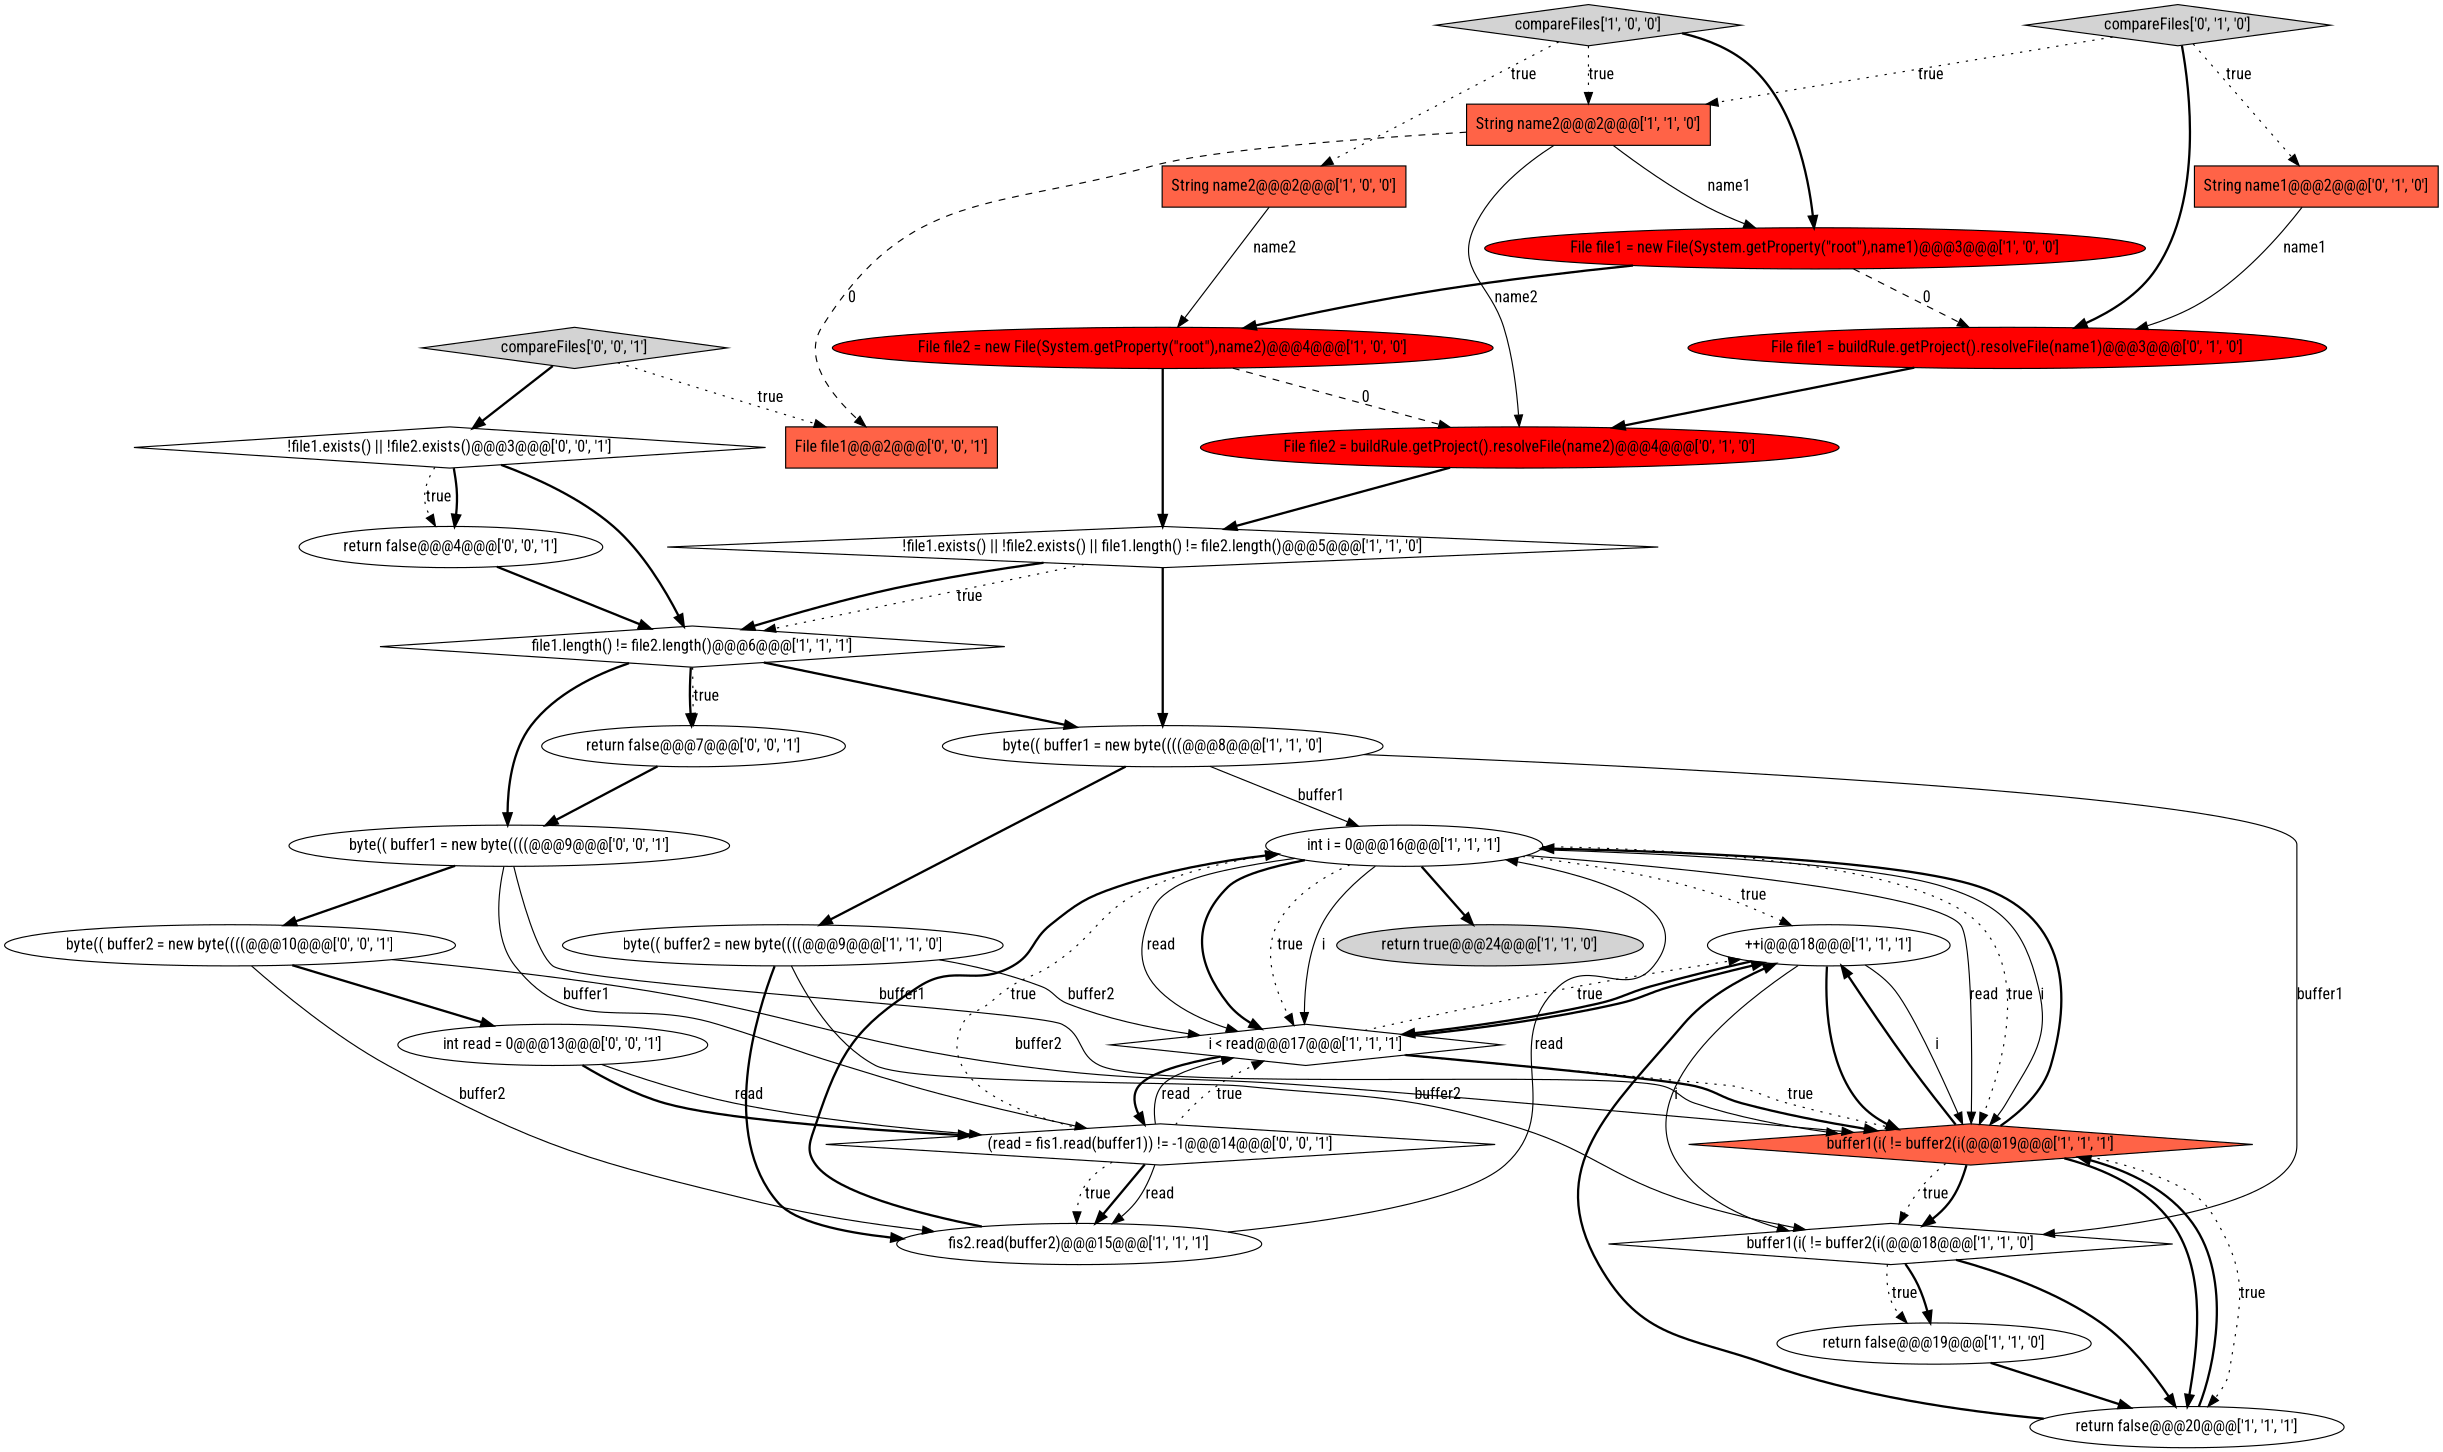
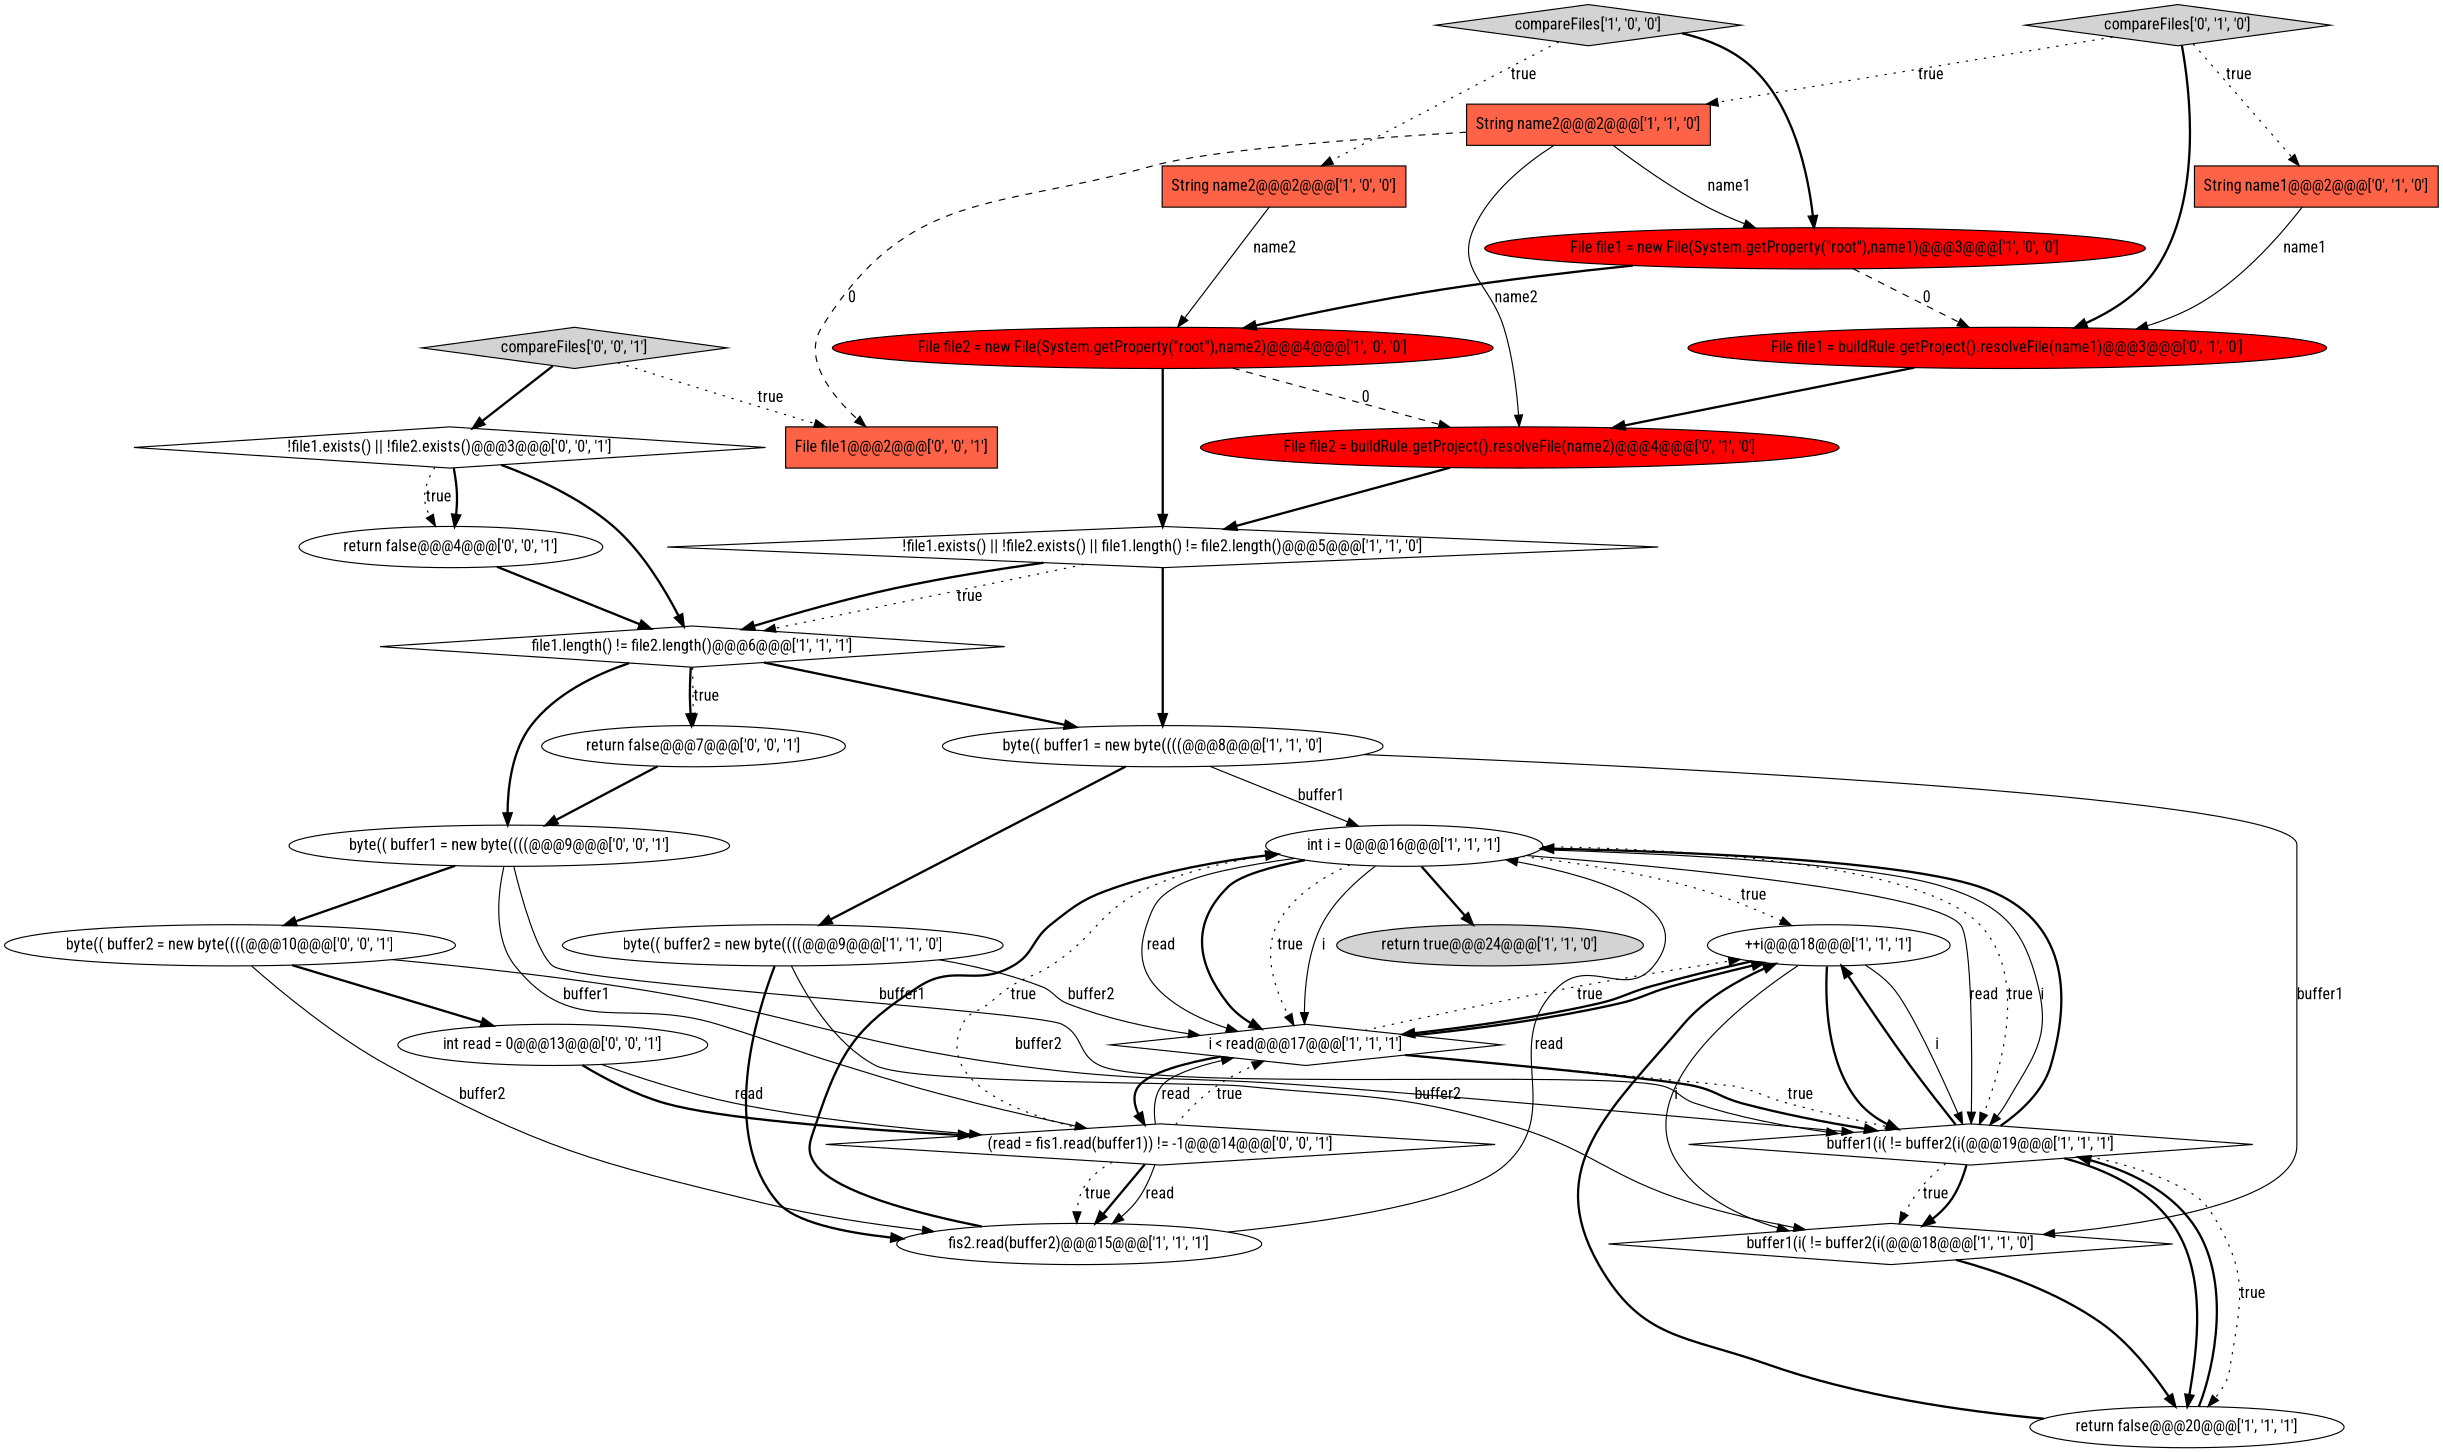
(1588, 69) -> none
(1971, 1144) -> (1971, 1144)
(1934, 1344) -> none
